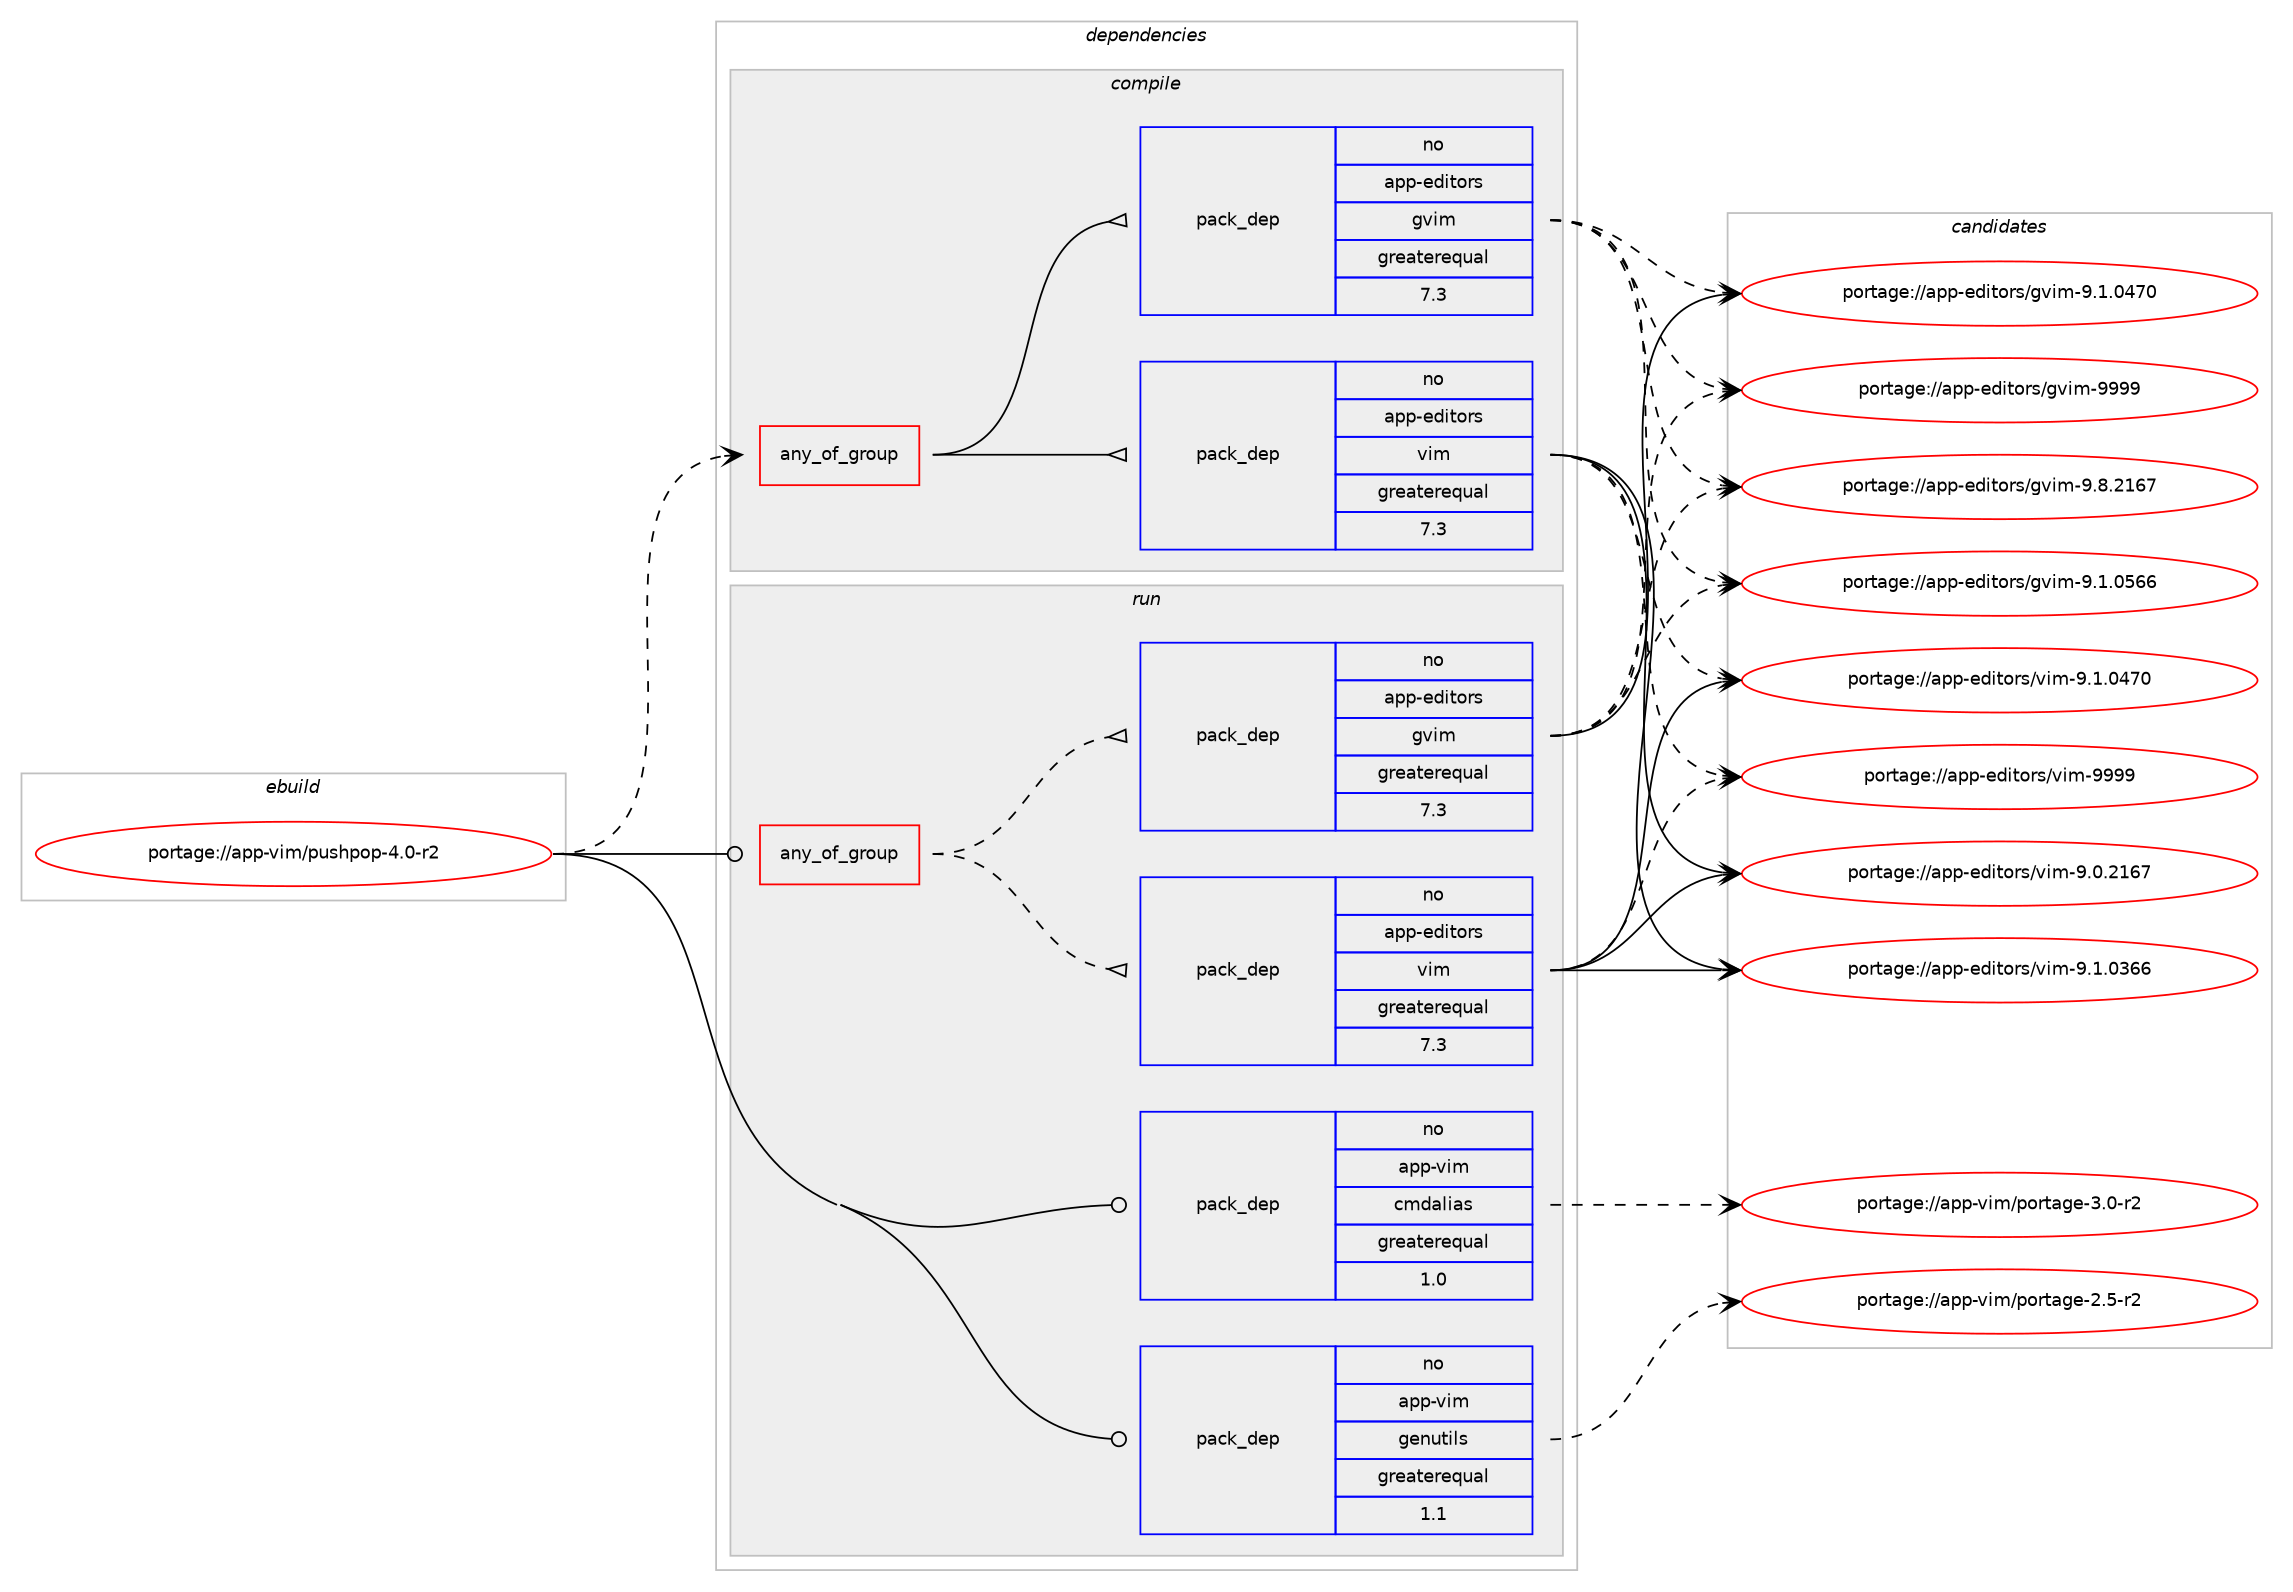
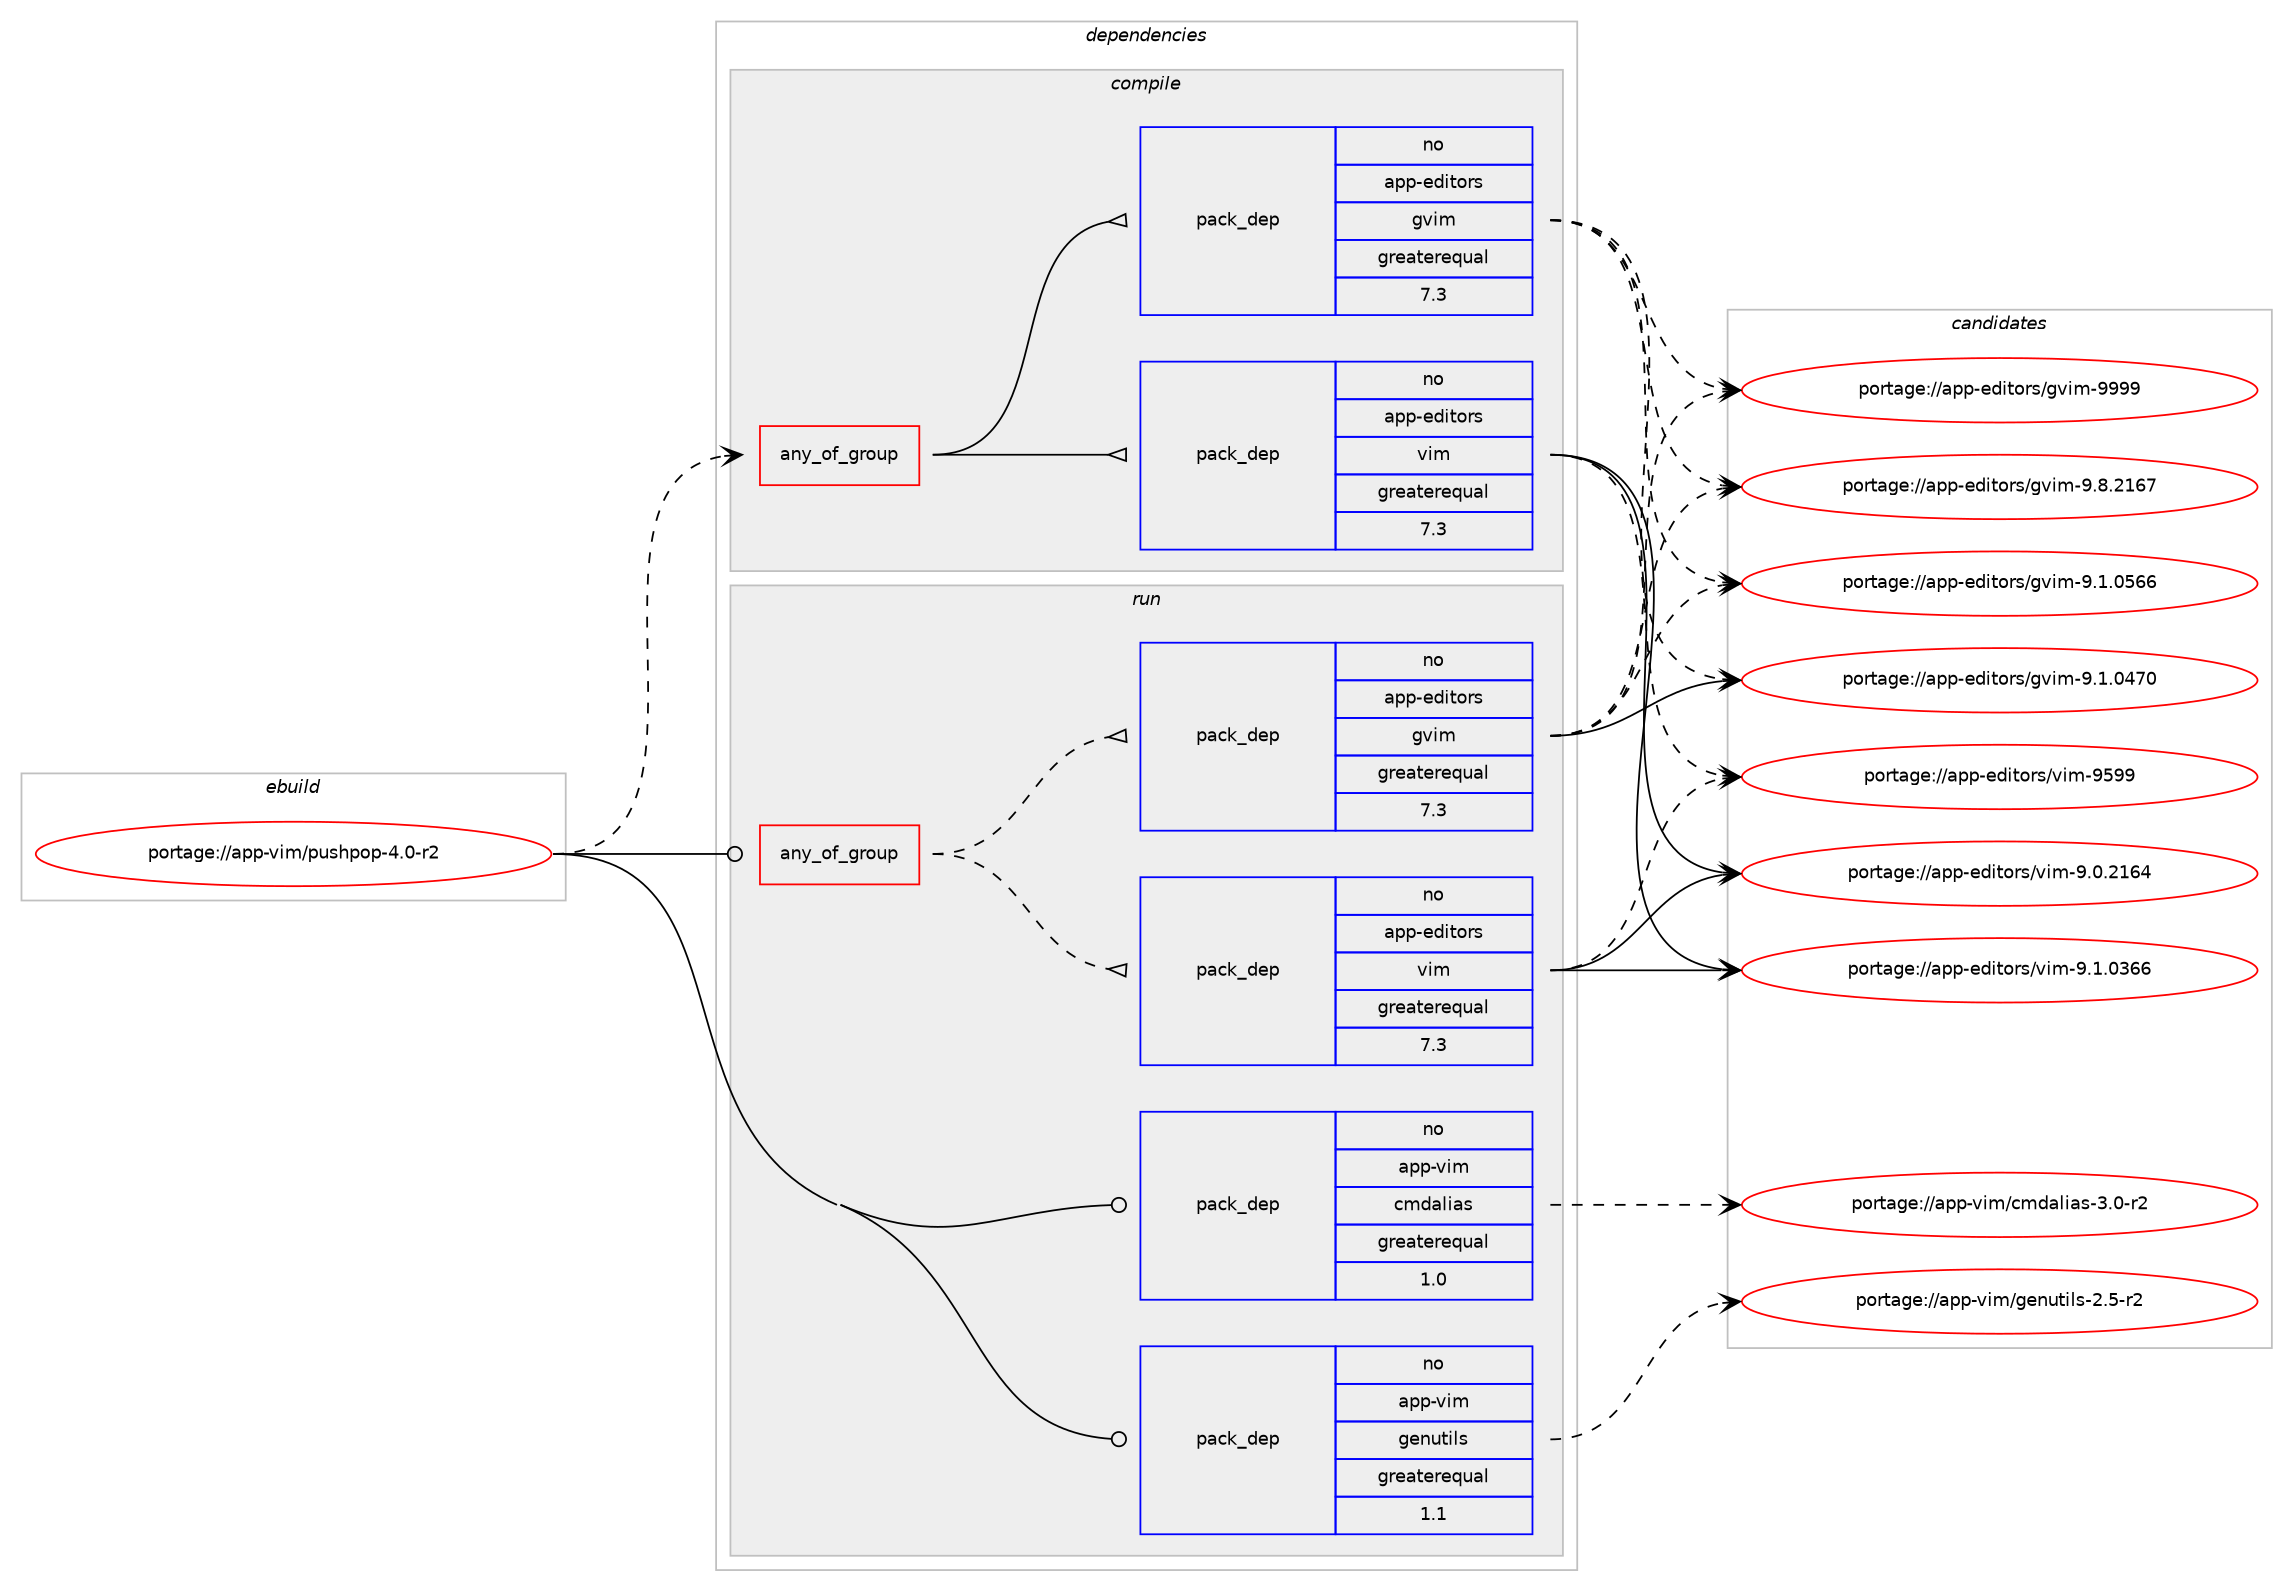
(2000, 680) -> none
(2000, 777) -> (2000, 777)
(2000, 874) -> (2000, 874)
(2000, 1205) -> (2000, 1205)
(2000, 1302) -> (2000, 1302)
